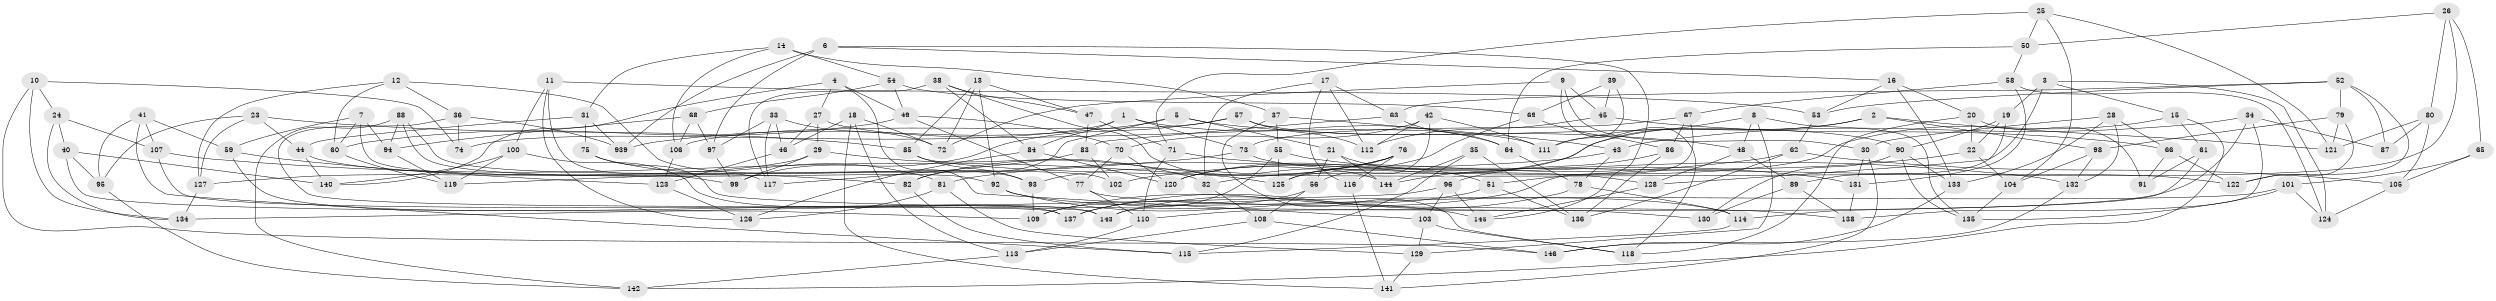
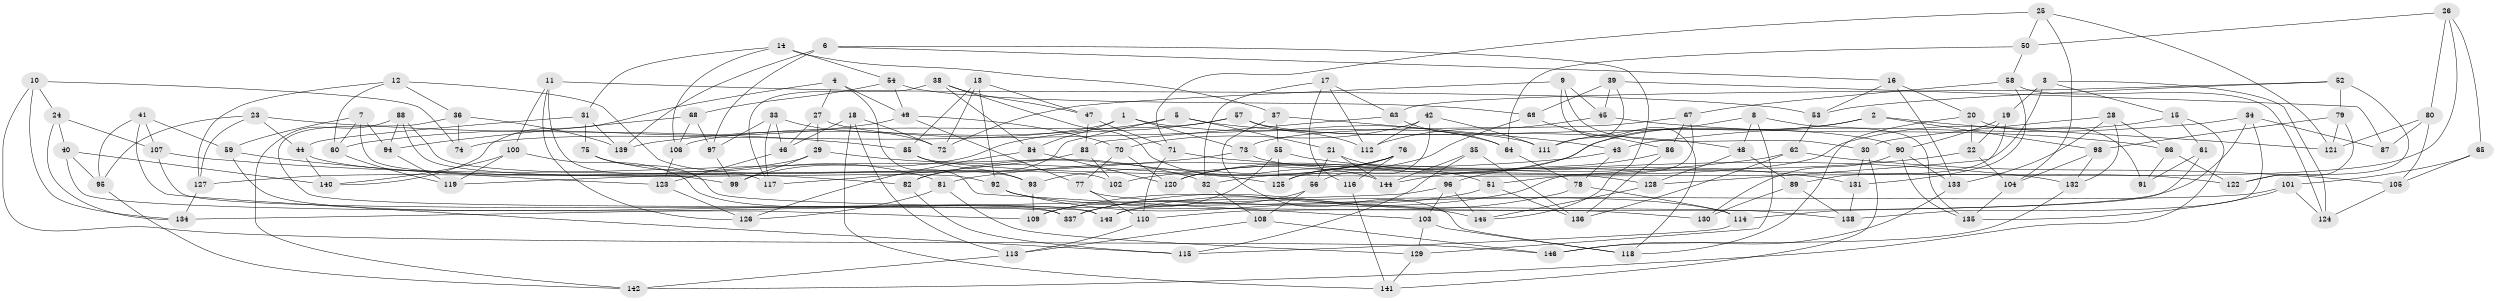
(2375, 109) -> (2129, 98)
(621, 150) -> (621, 150)
(1070, 220) -> (1070, 220)
